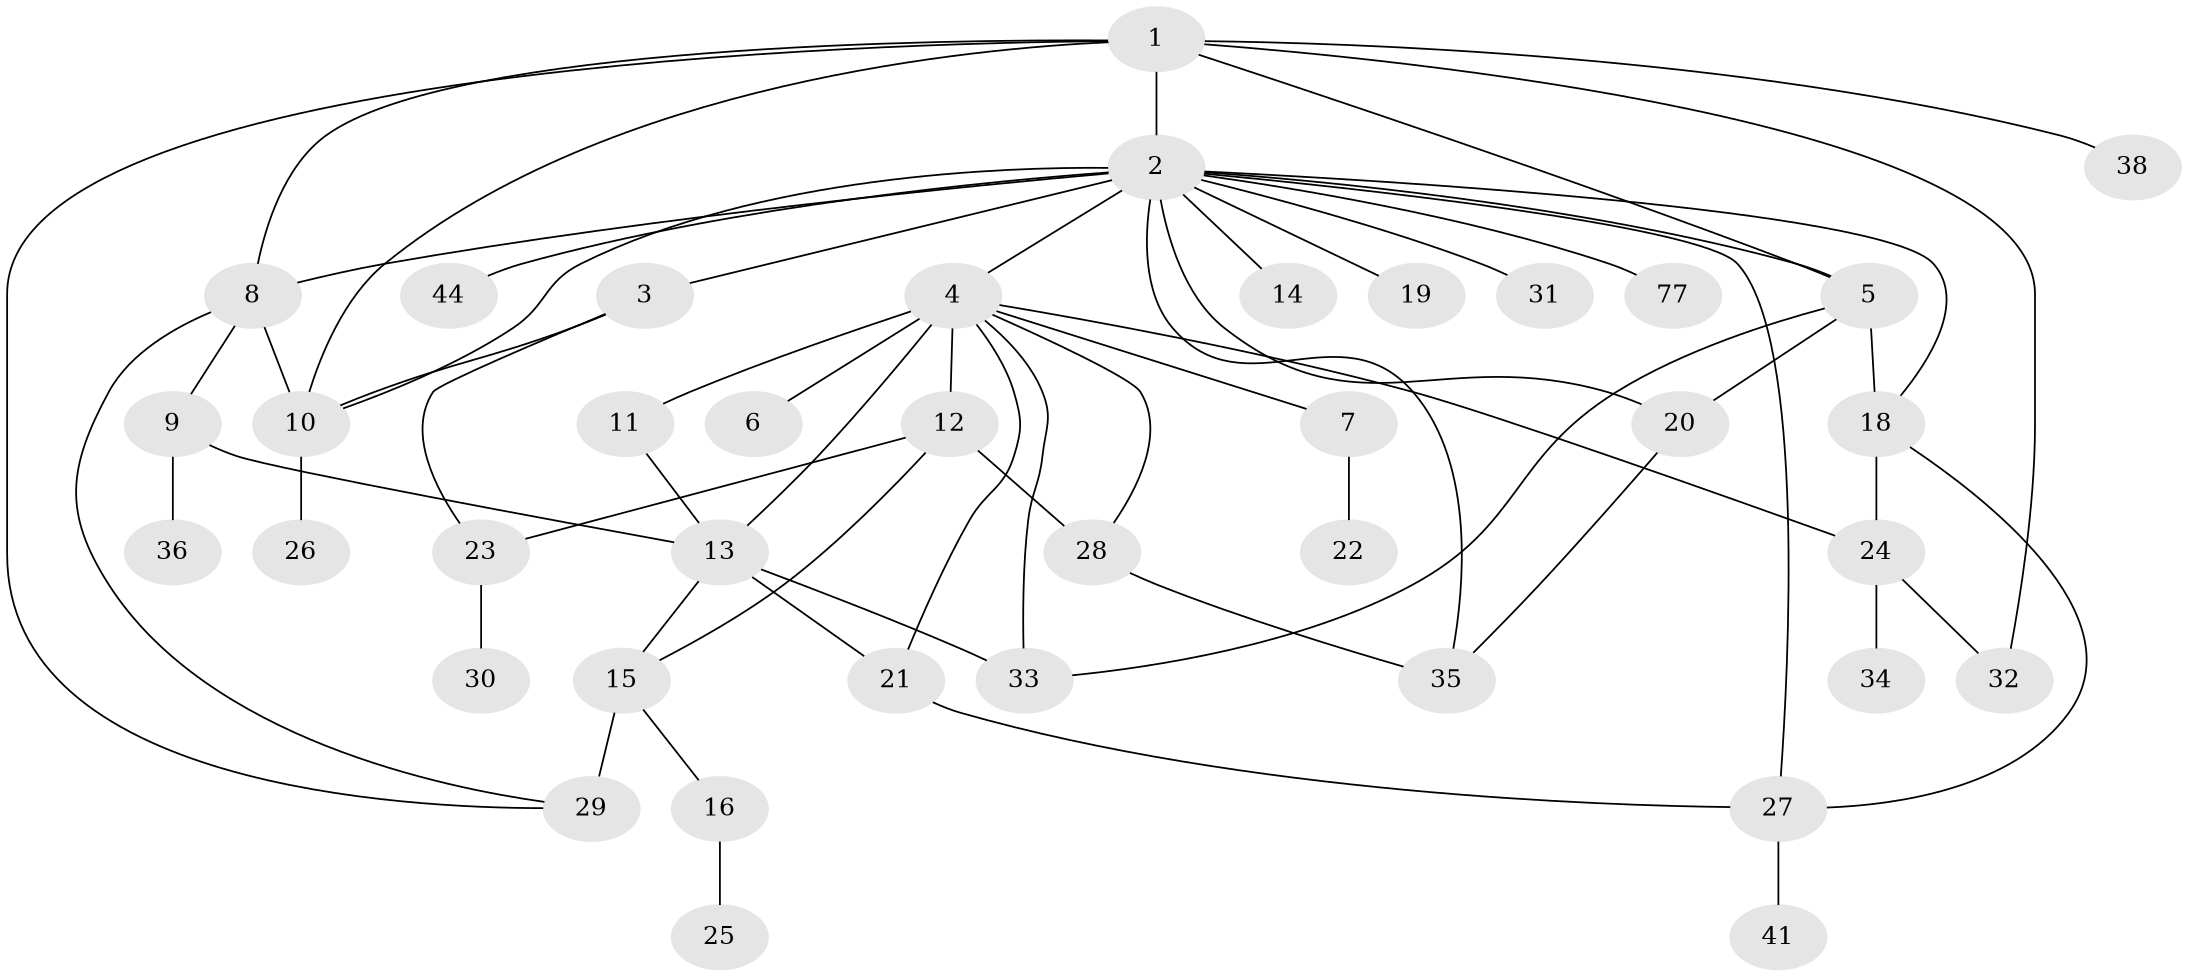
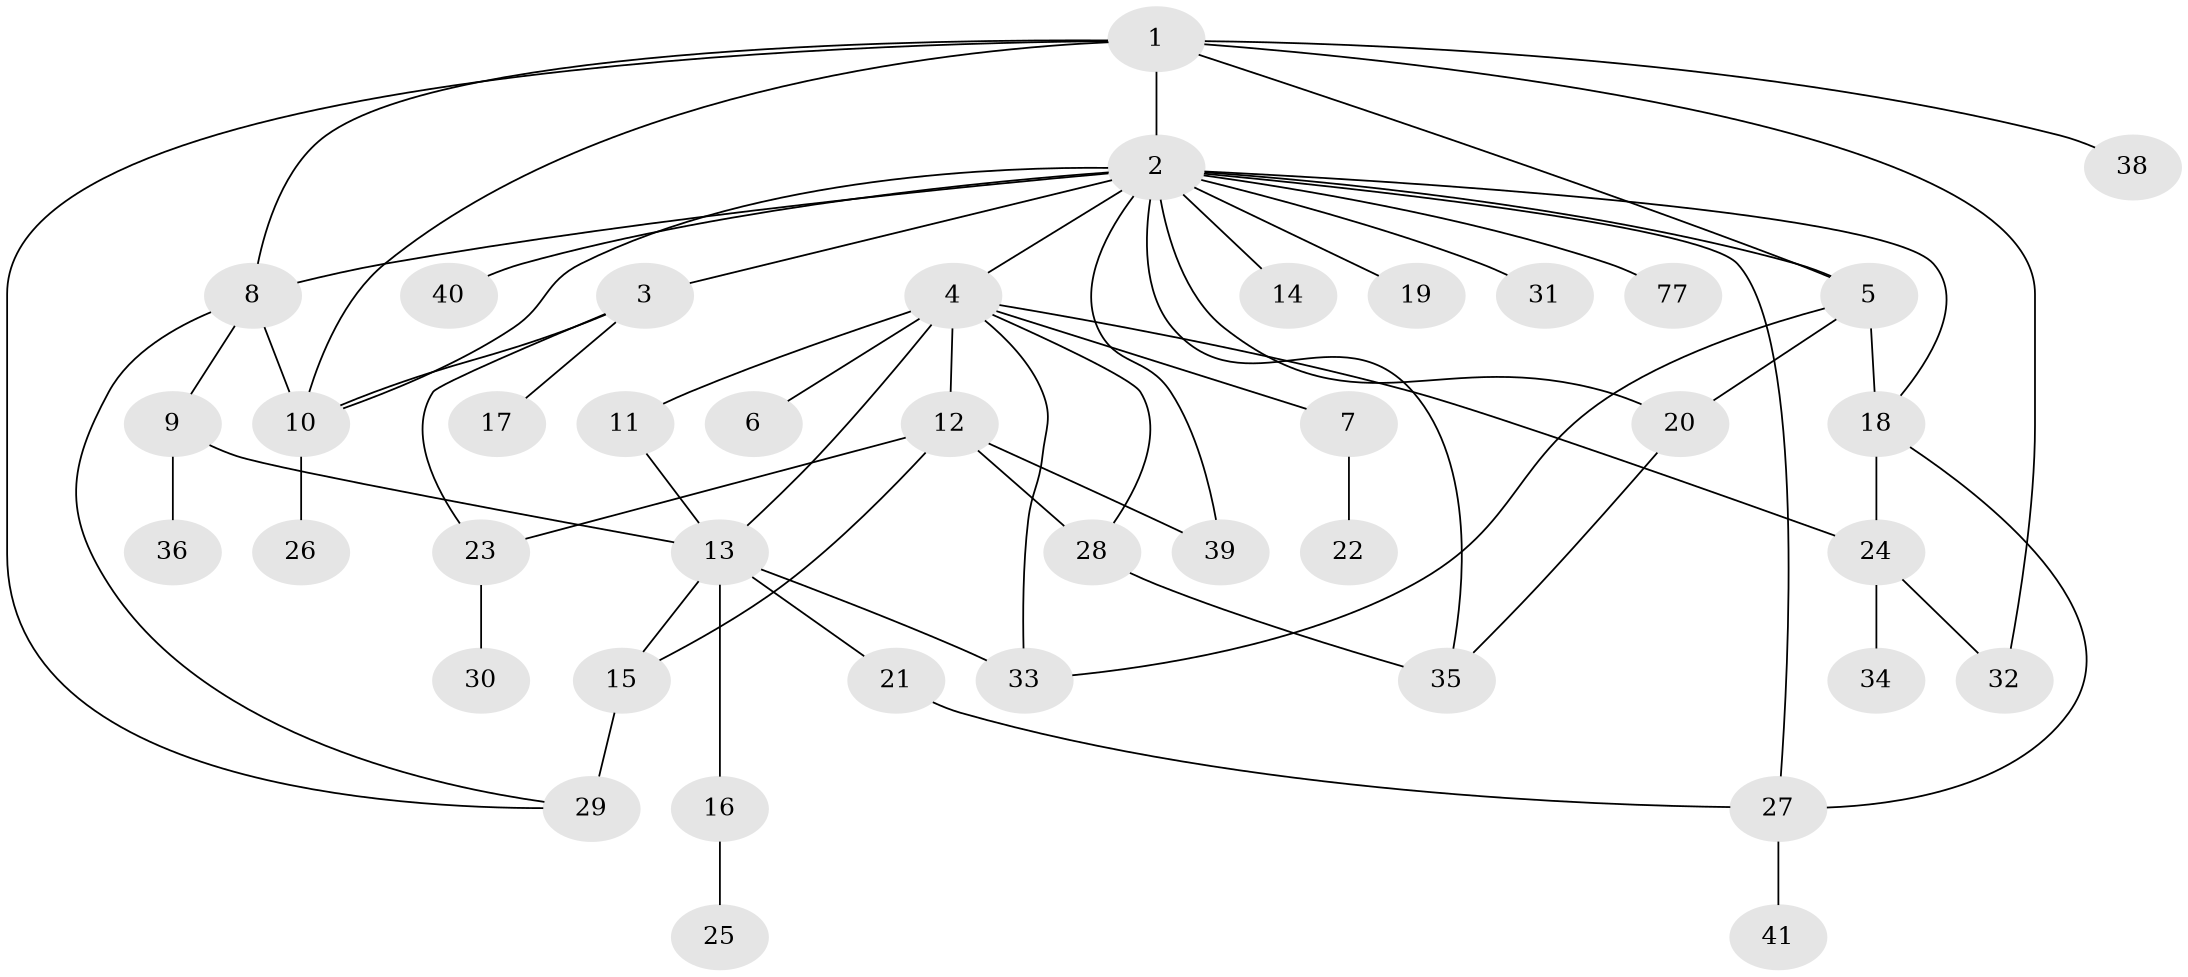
(449, 296) -> (449, 296)
none -> (497, 424)
(994, 490) -> none
none -> (1221, 552)
(671, 745) -> (720, 681)
